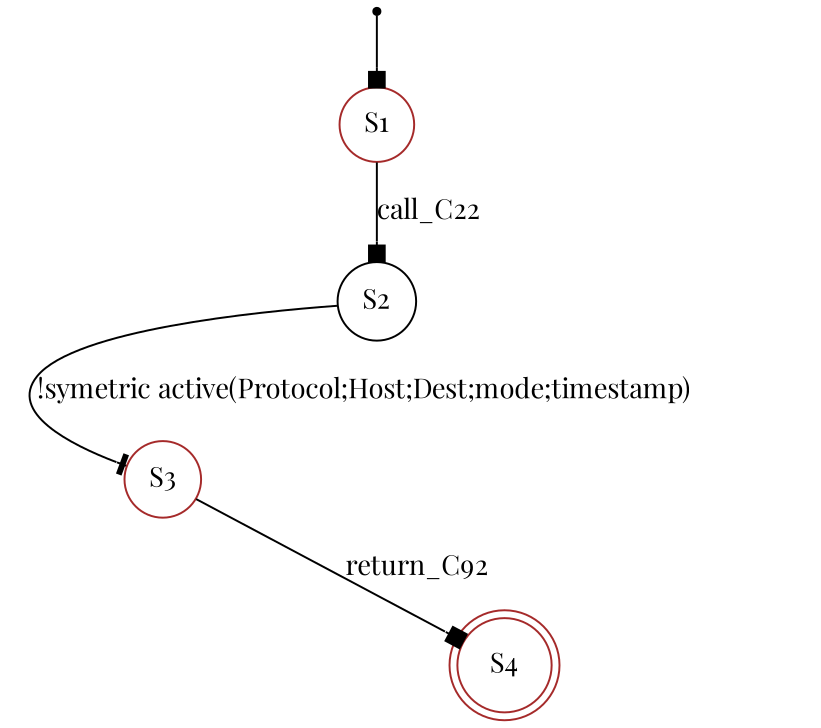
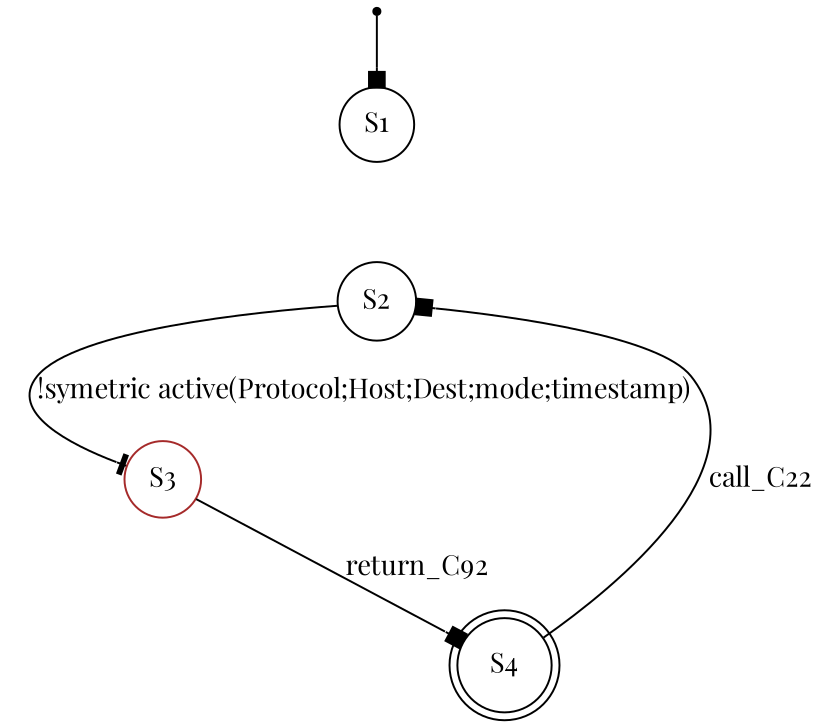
(377, 125) -> (377, 125)
(377, 202) -> (705, 405)
(505, 665) -> (505, 665)
